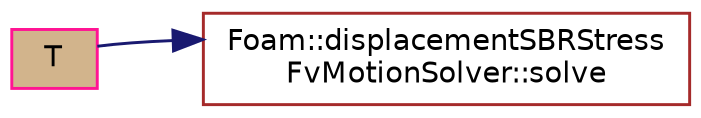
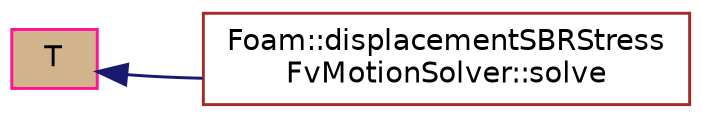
(135, 43) -> (165, 77)
